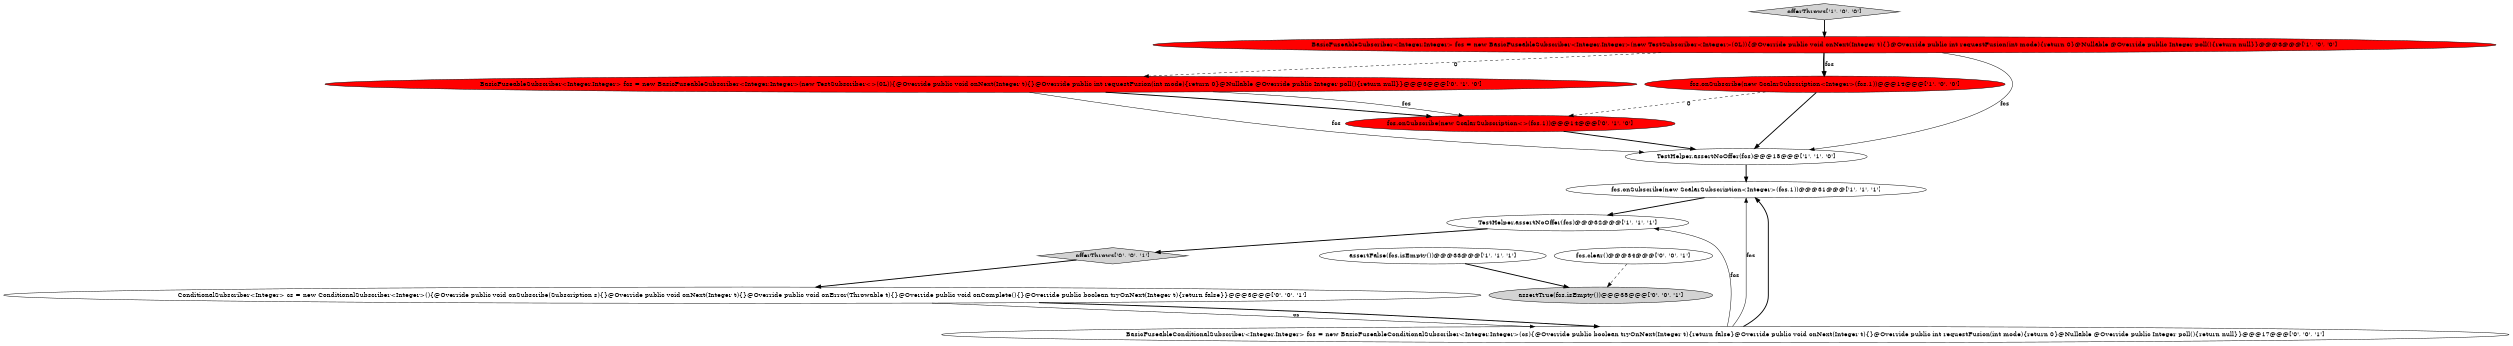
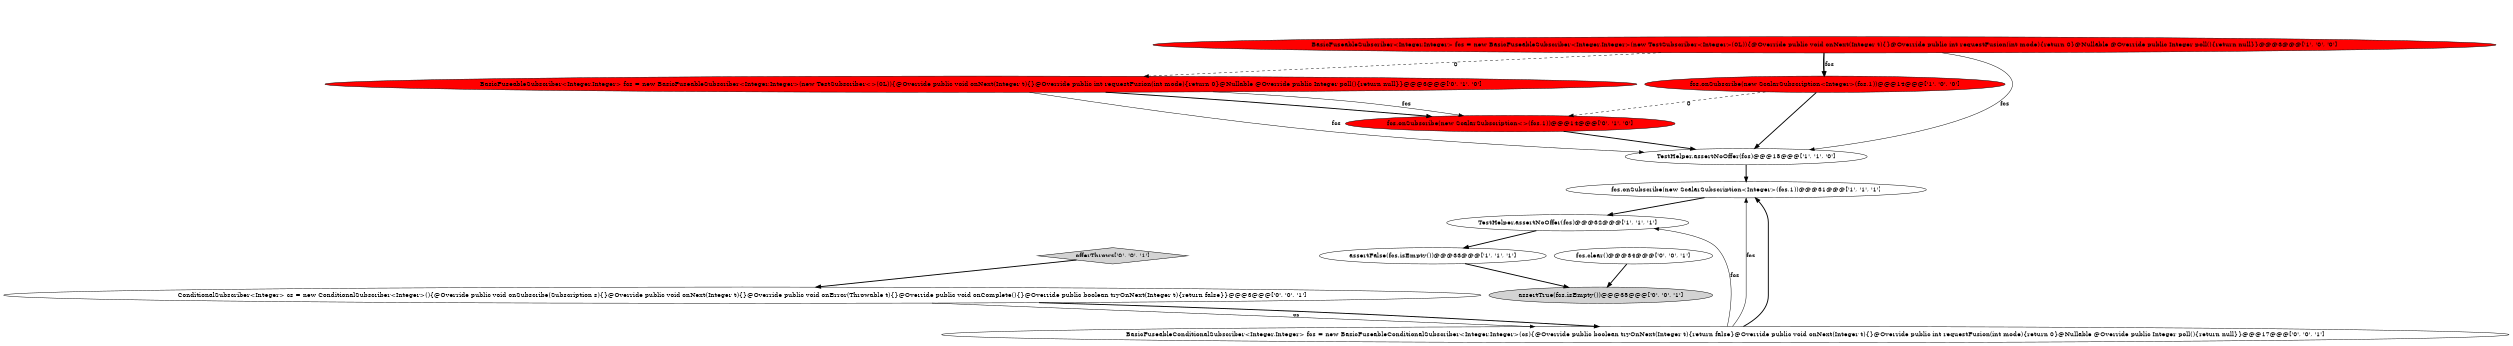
(1824, 12) -> none
(1324, 240) -> (1502, 239)
(1619, 274) -> (1619, 274)
